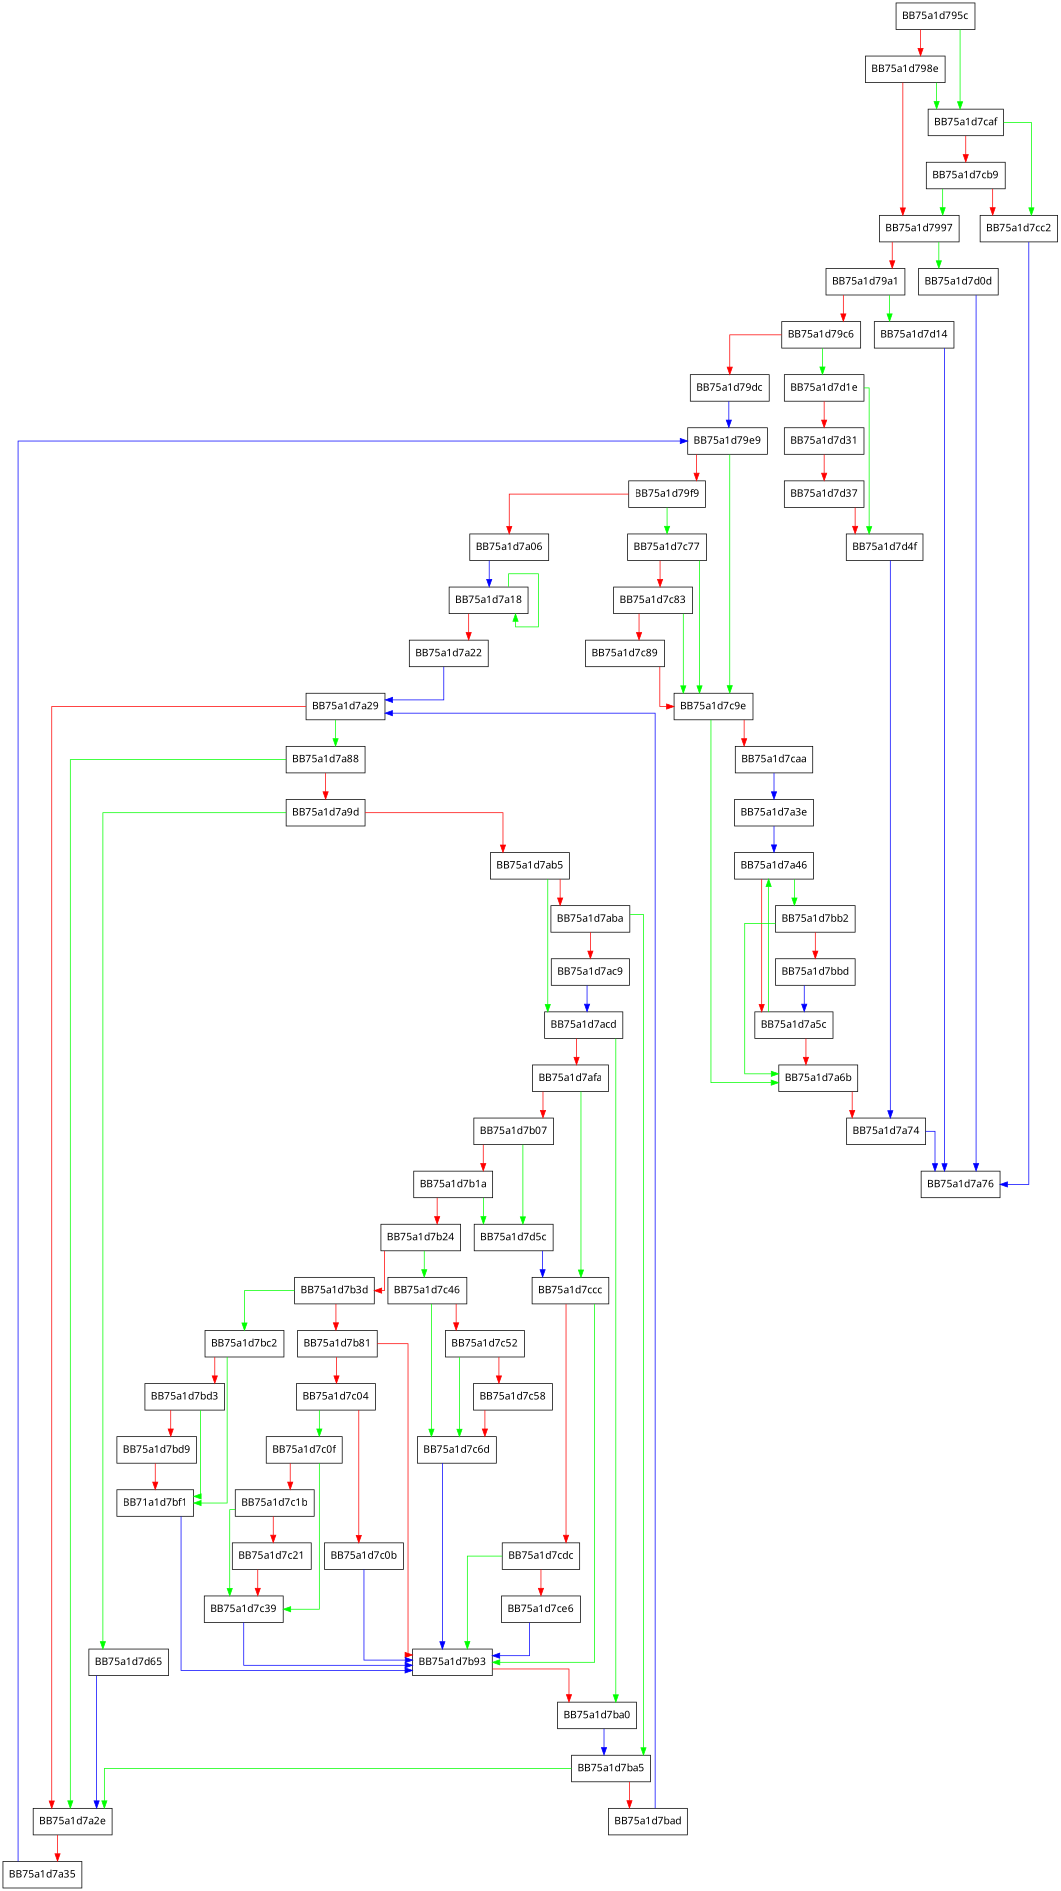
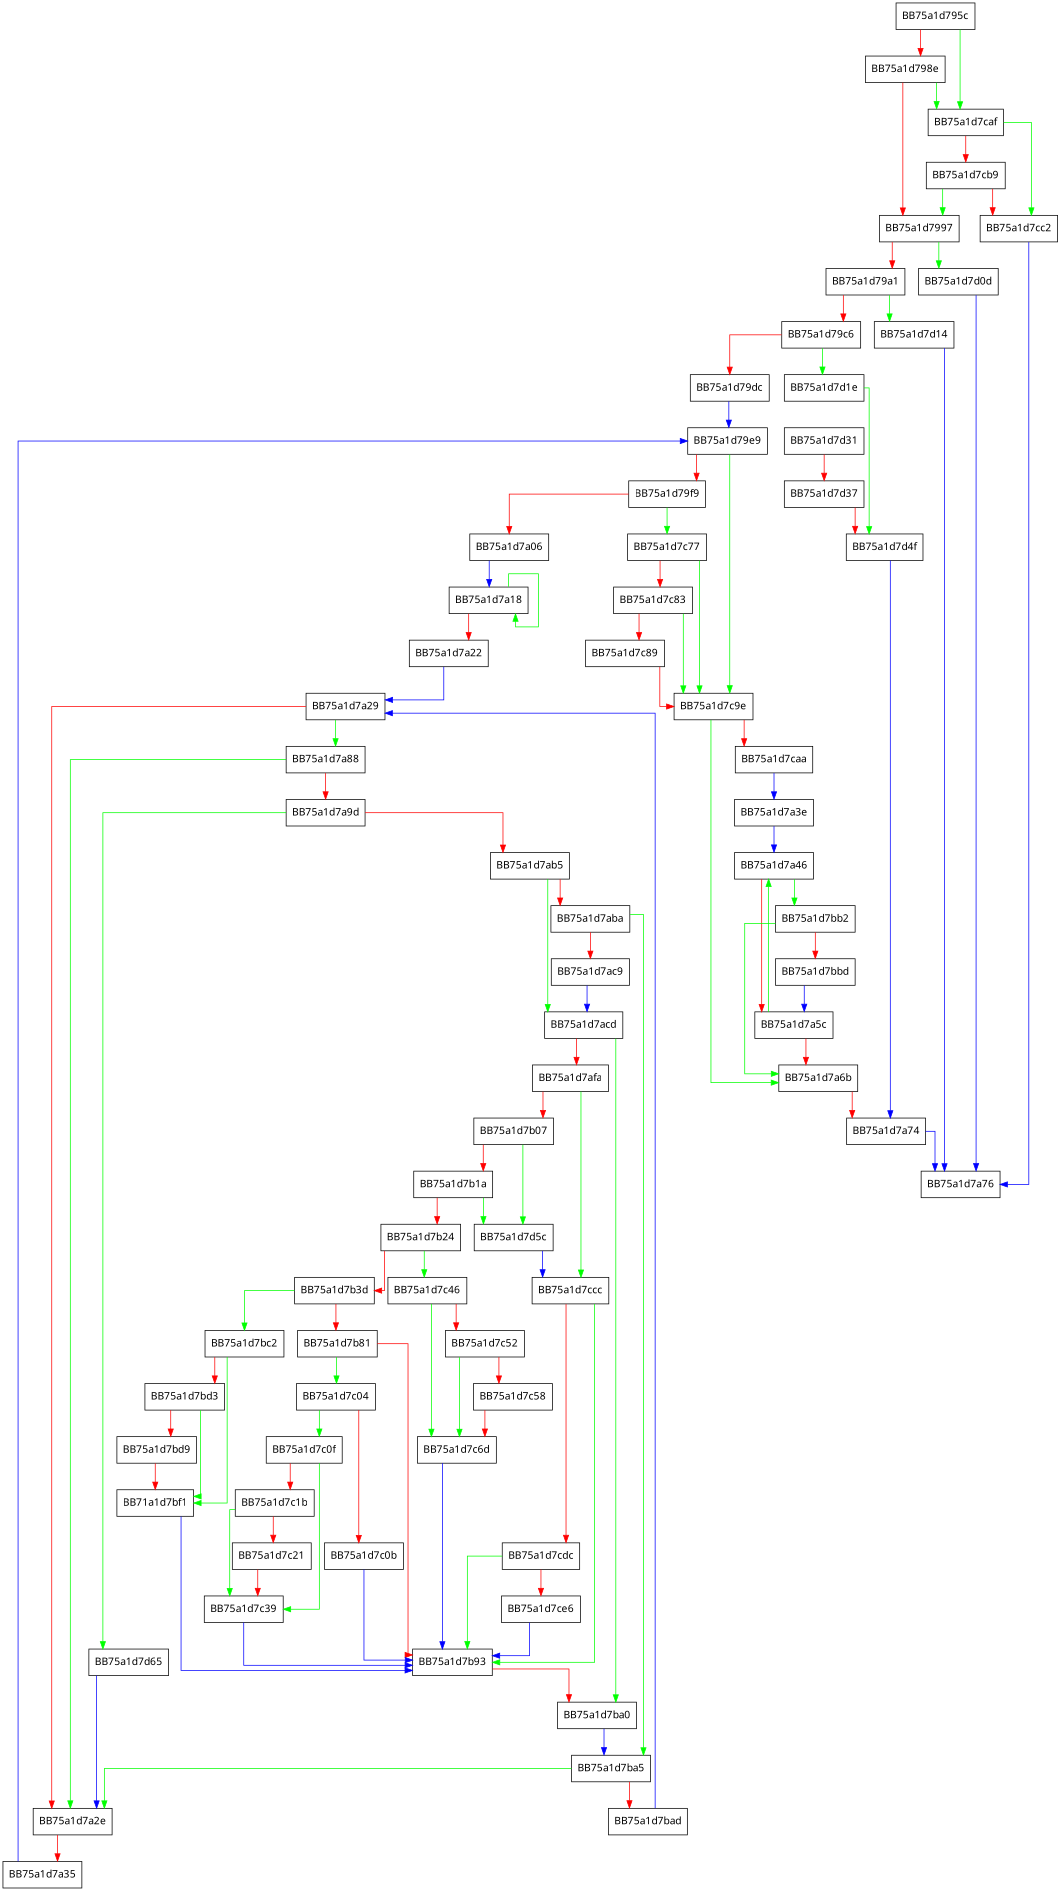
(824, 411) -> none
(336, 1366) -> (336, 1366)
